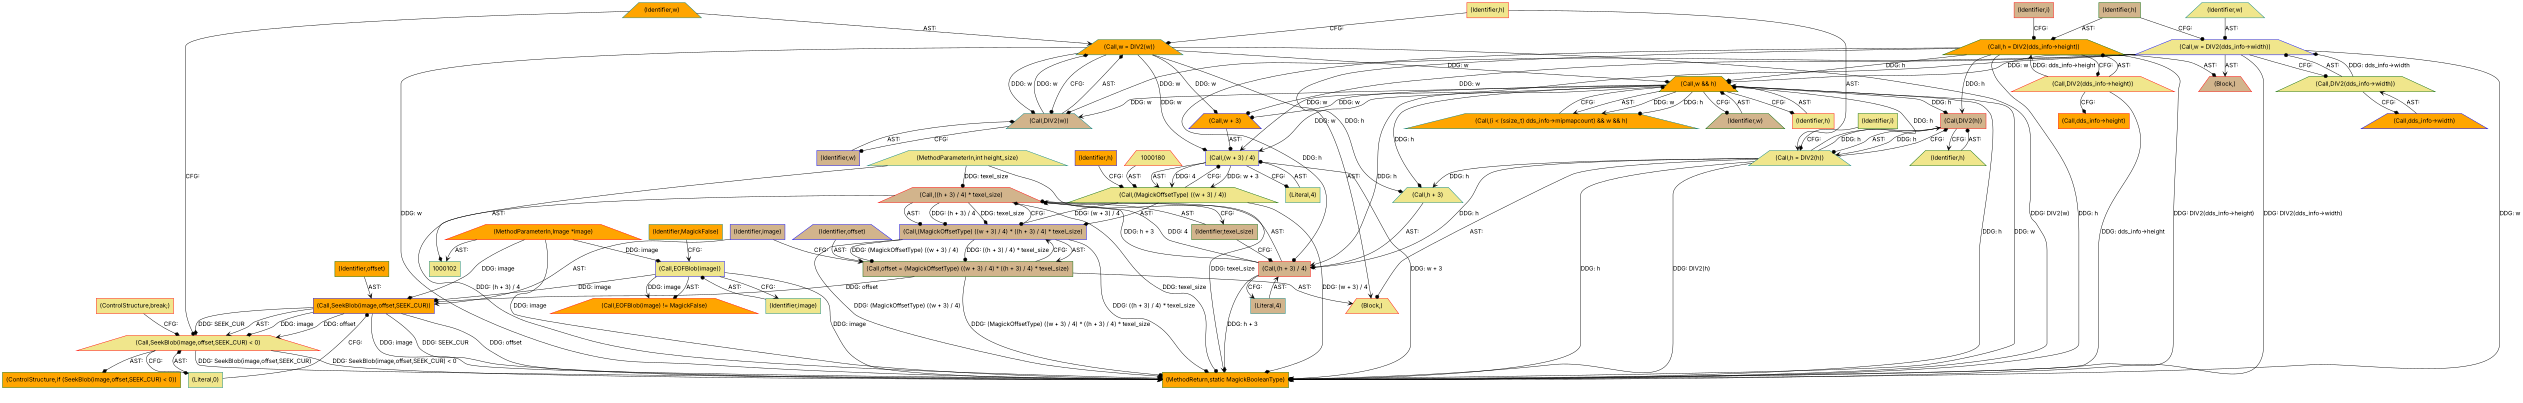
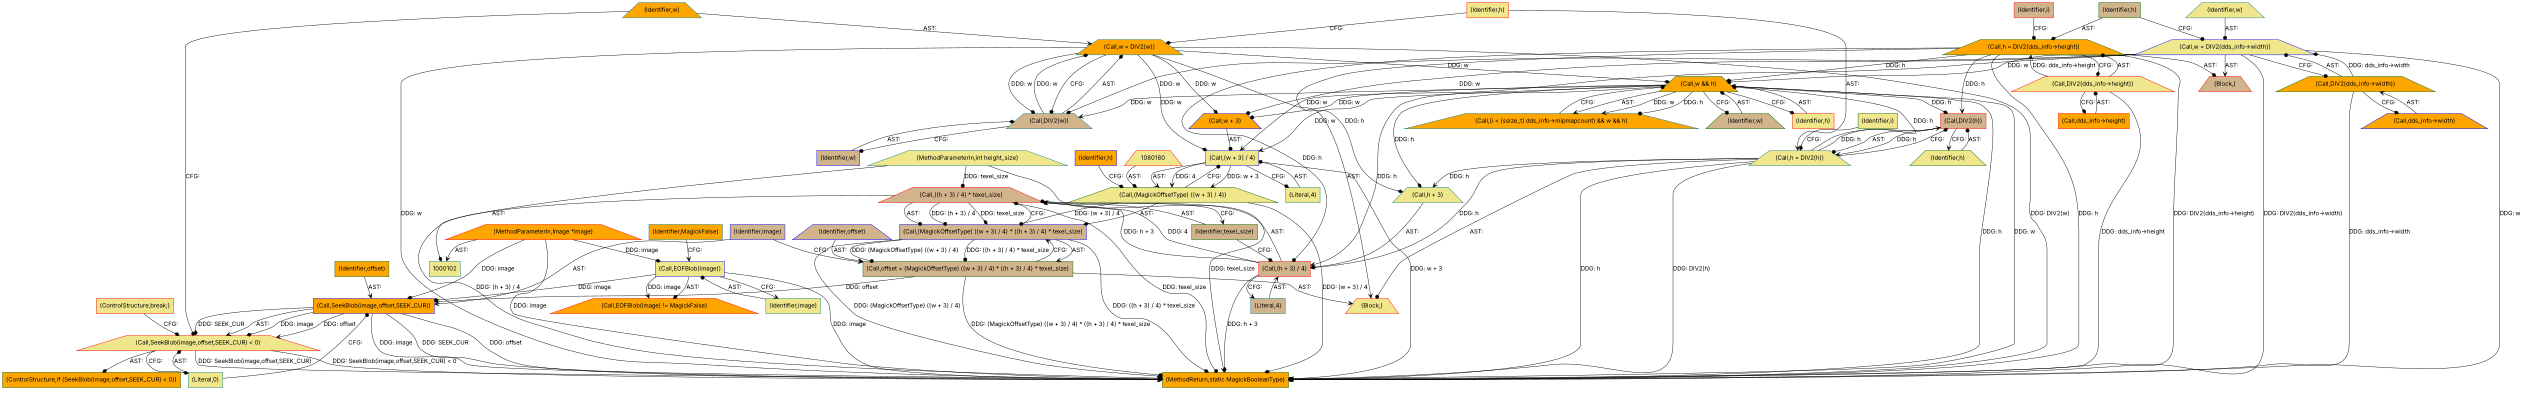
(2356, 84) -> (2356, 84)
none -> (2097, 104)
(1153, 158) -> (1153, 158)
none -> (1954, 375)
